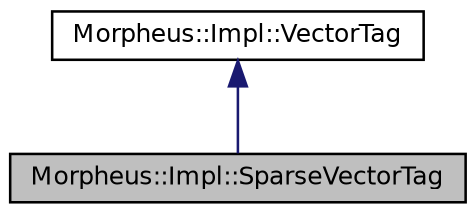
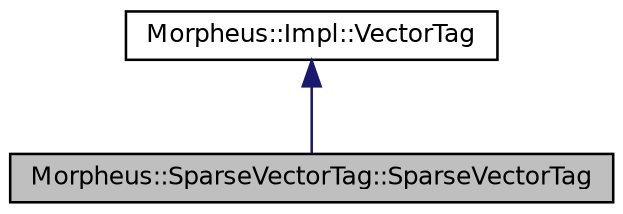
(238, 178) -> (312, 178)
